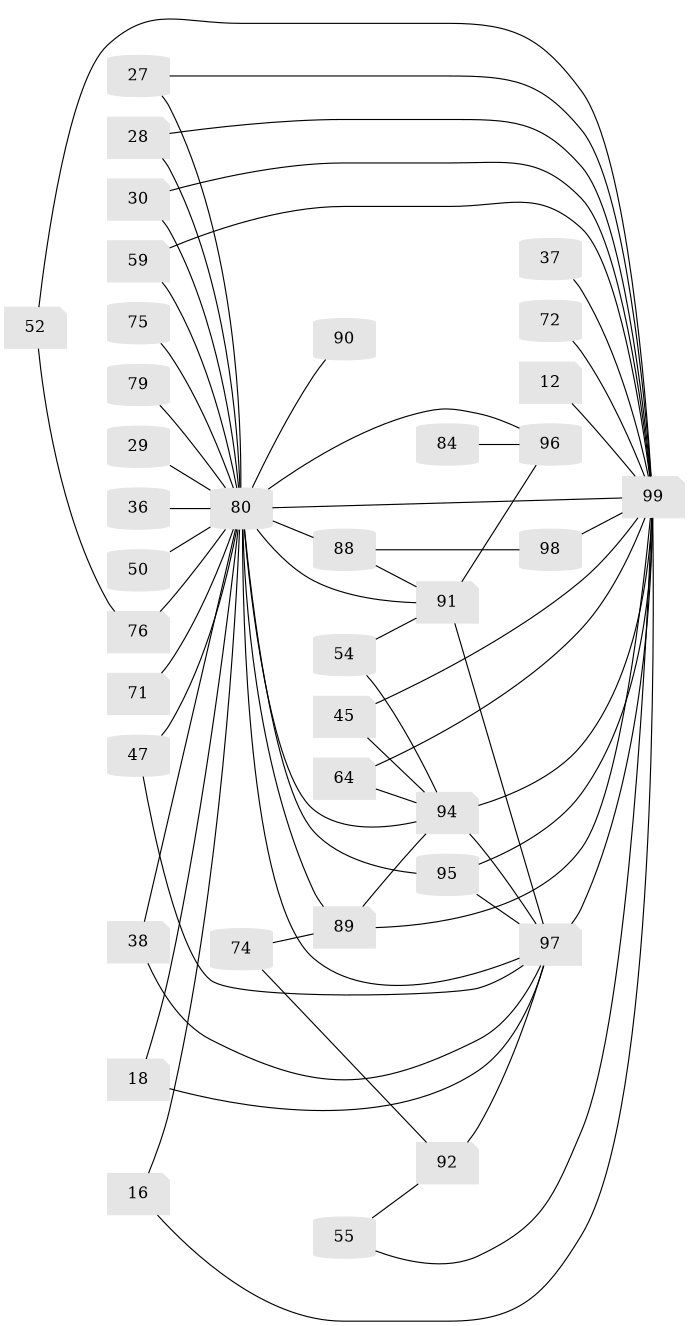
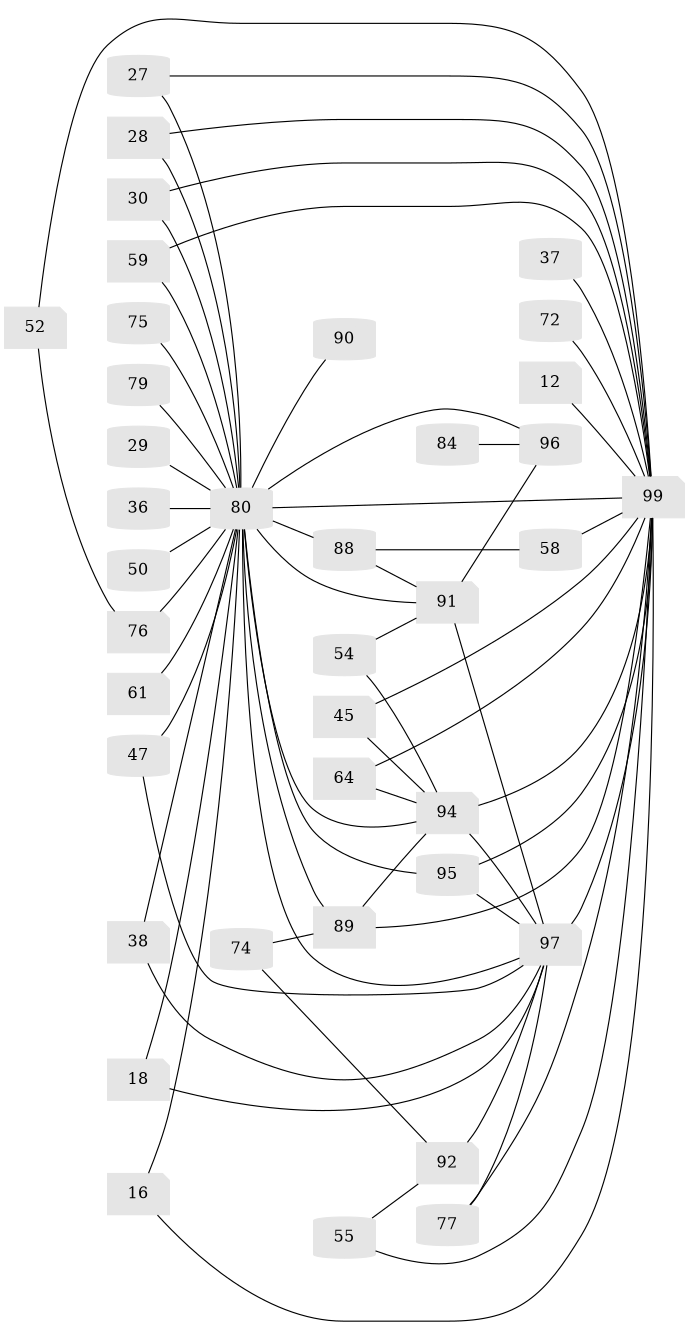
(550, 550) -> (550, 550)
(138, 694) -> (138, 694)
none -> (447, 1225)
